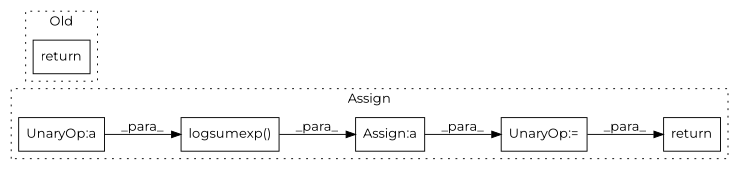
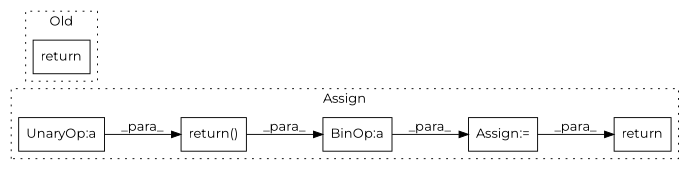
(230, 134) -> (214, 134)
(390, 134) -> (357, 134)
(544, 134) -> (503, 134)
